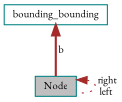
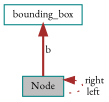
(56, 15) -> (43, 15)
